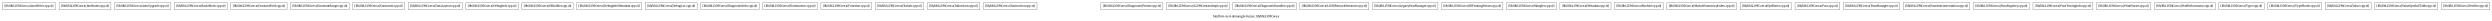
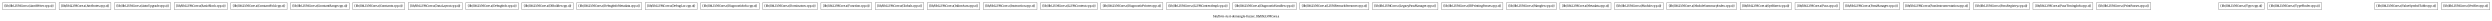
none -> (1069, 6)
(2185, 6) -> none
(2348, 6) -> none
